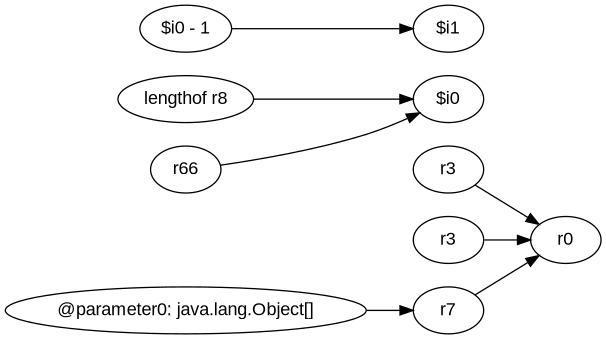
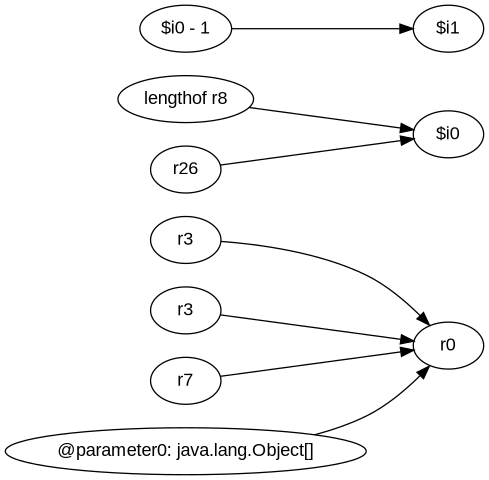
(186, 170) -> (186, 170)
(383, 310) -> (372, 413)
